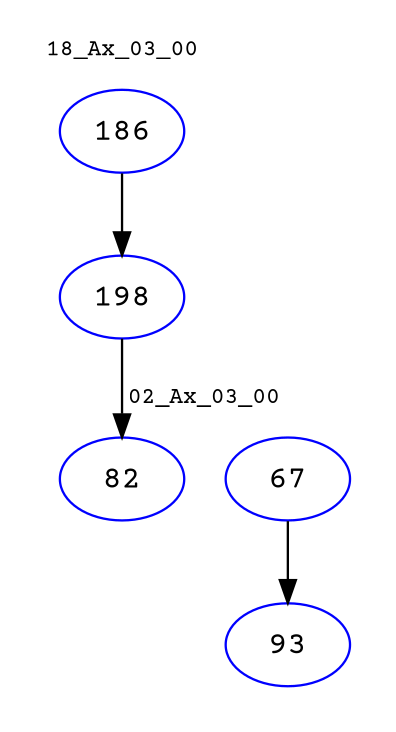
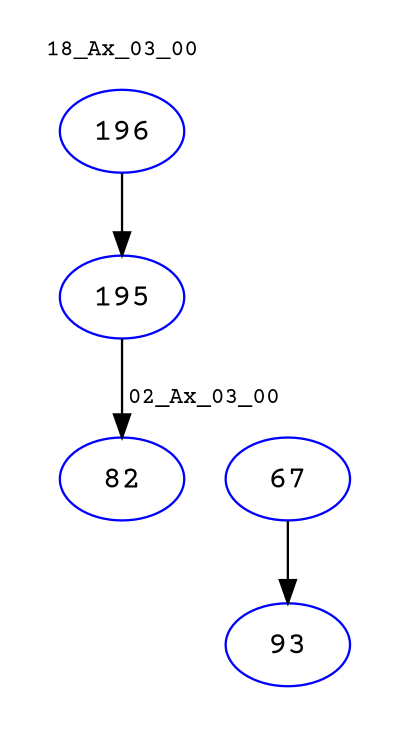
(122, 131) -> (122, 131)
(122, 297) -> (122, 297)
